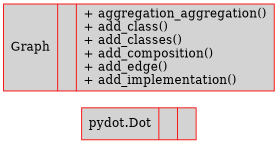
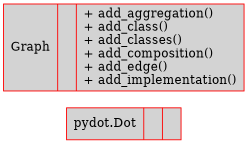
(175, 14) -> (149, 14)
